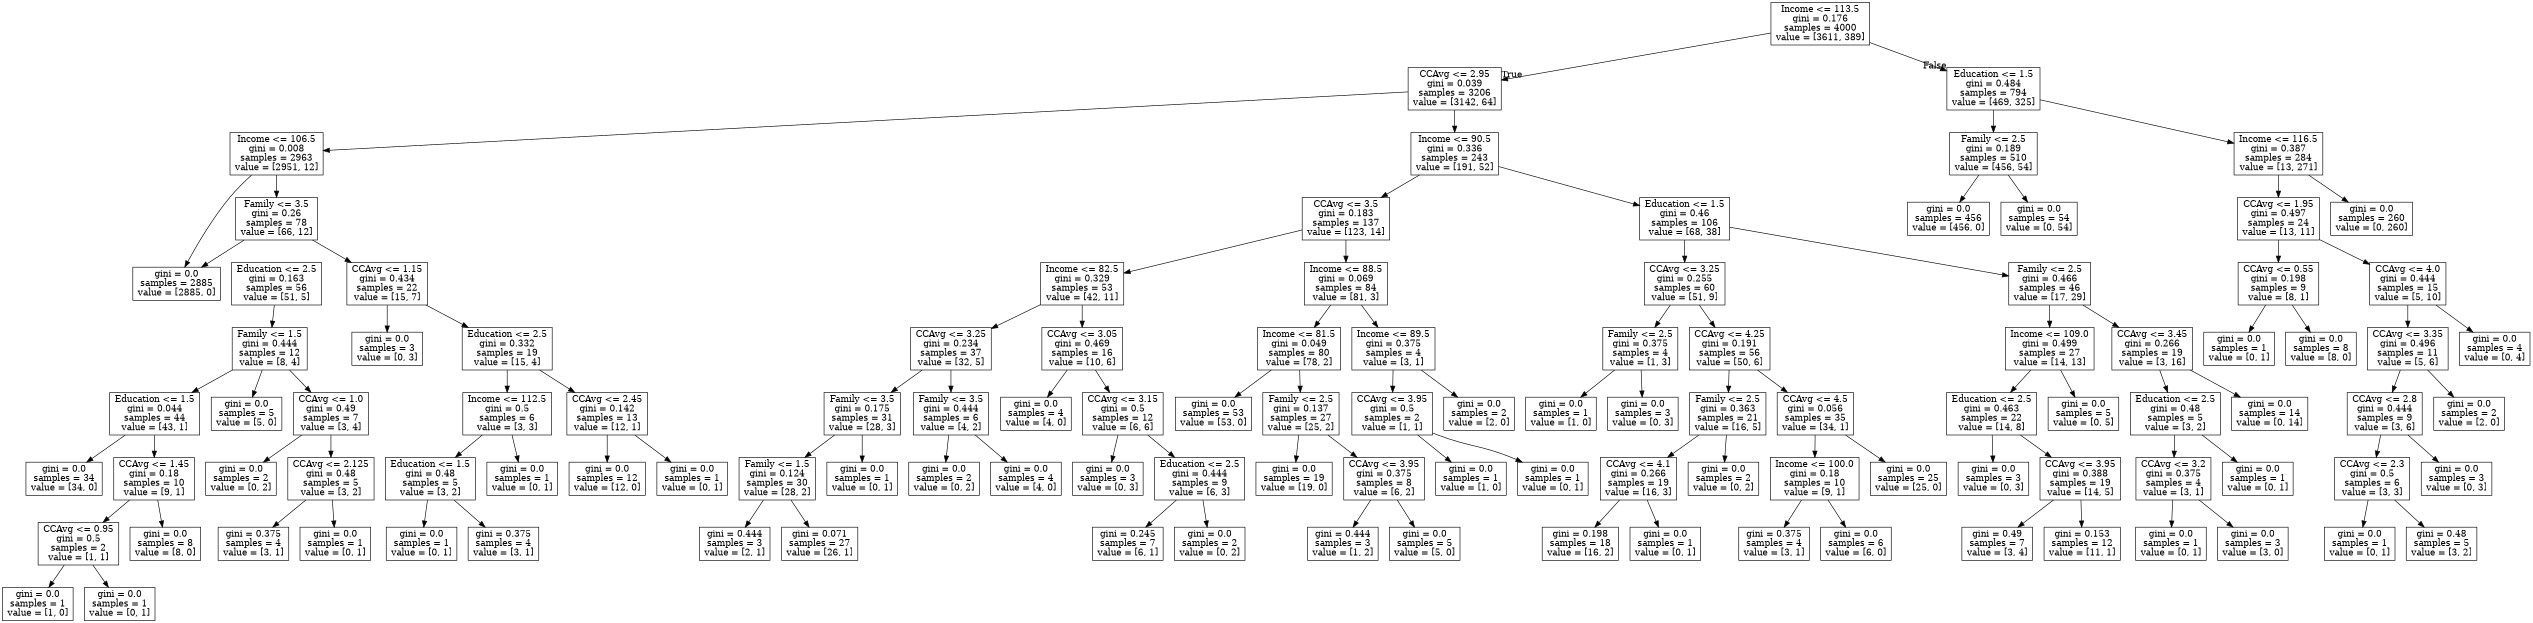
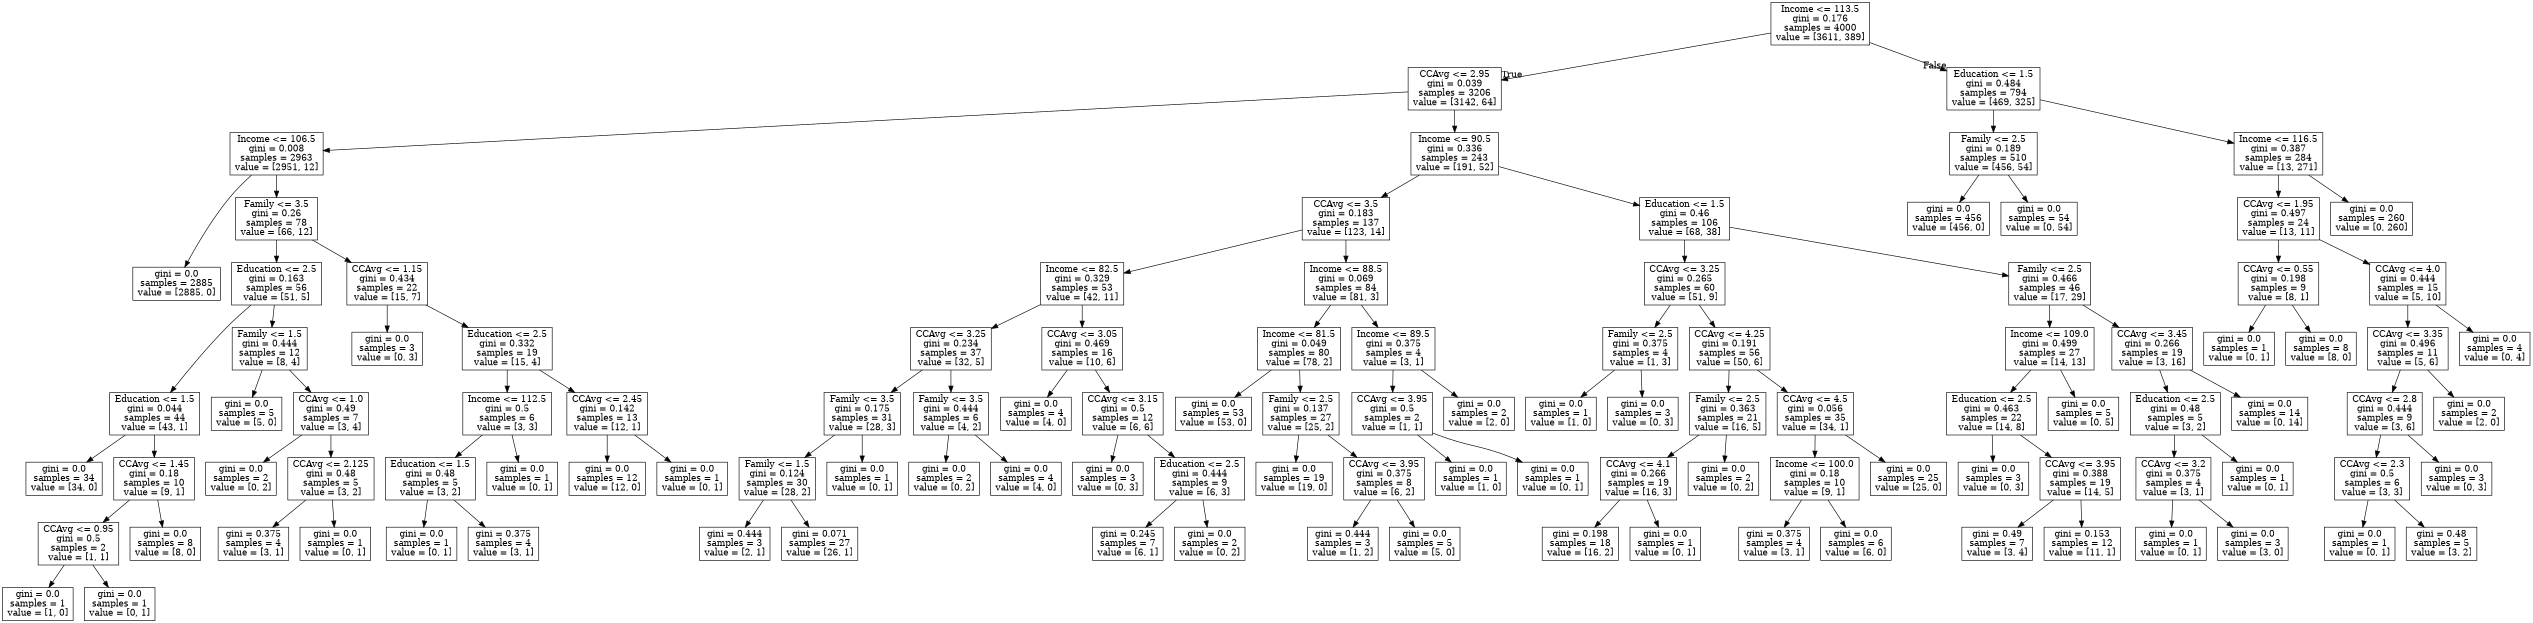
(225, 252) -> (277, 248)
(1685, 284) -> (1685, 284)
(215, 380) -> (211, 344)
